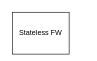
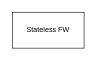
(41, 33) -> (48, 30)
